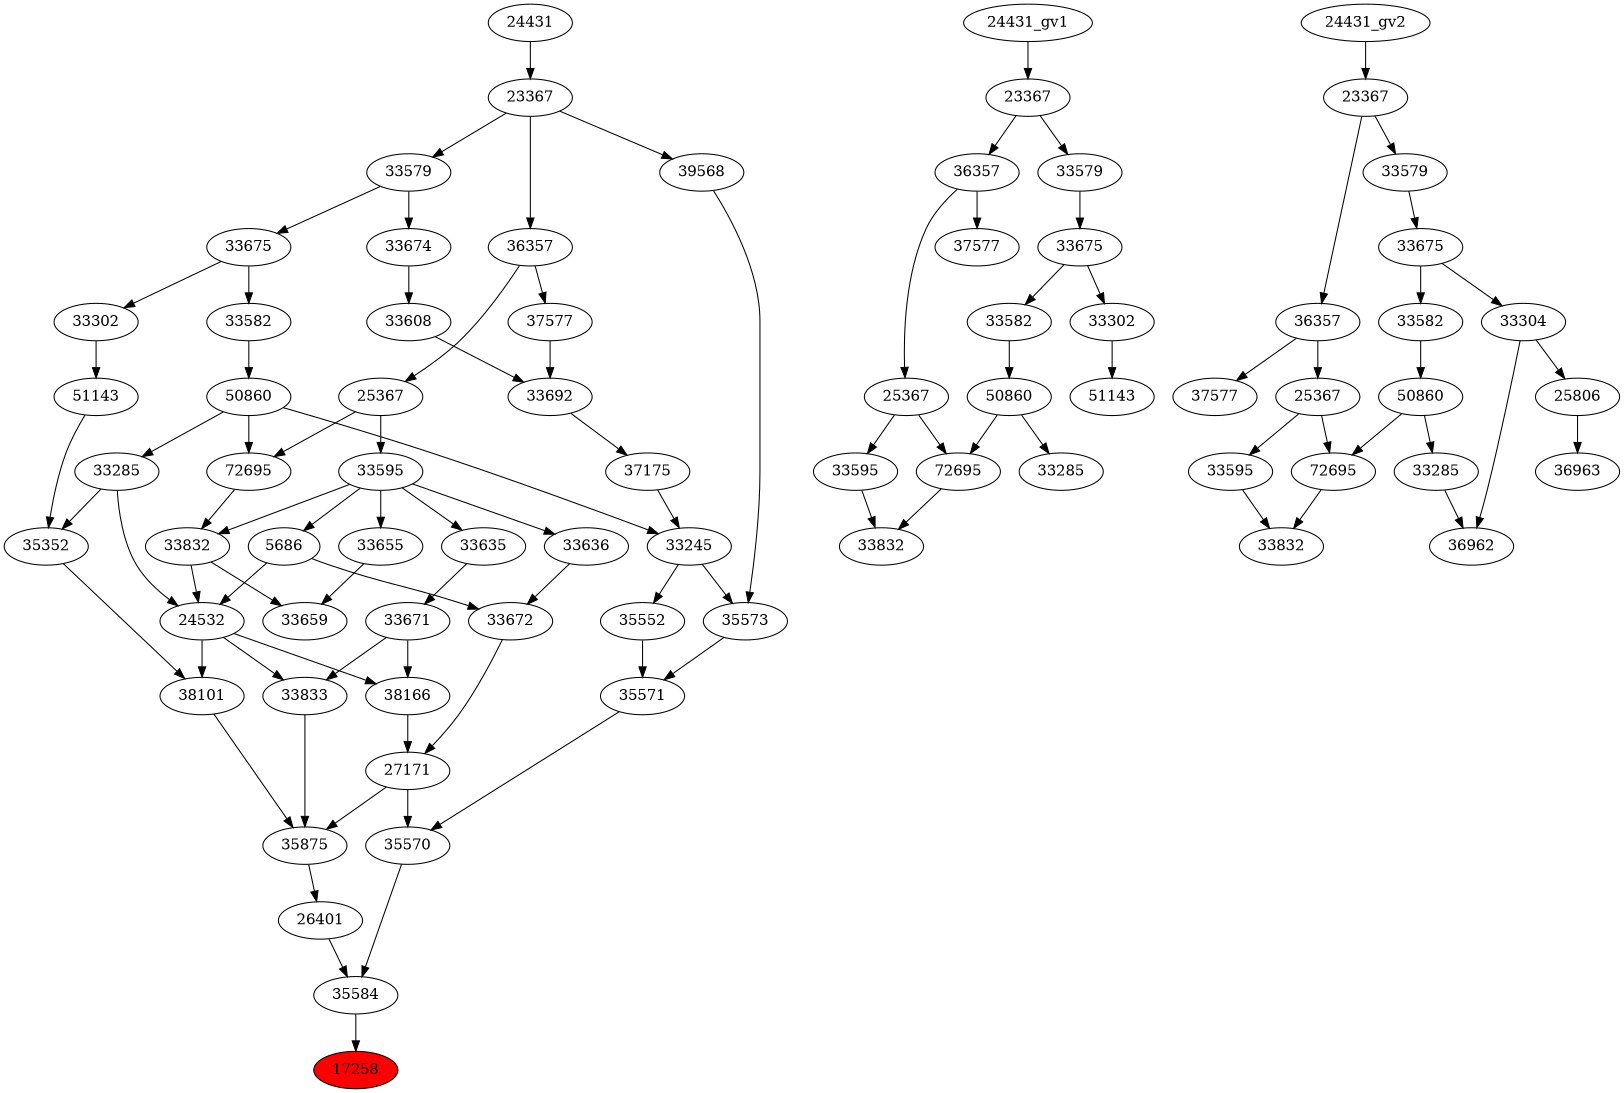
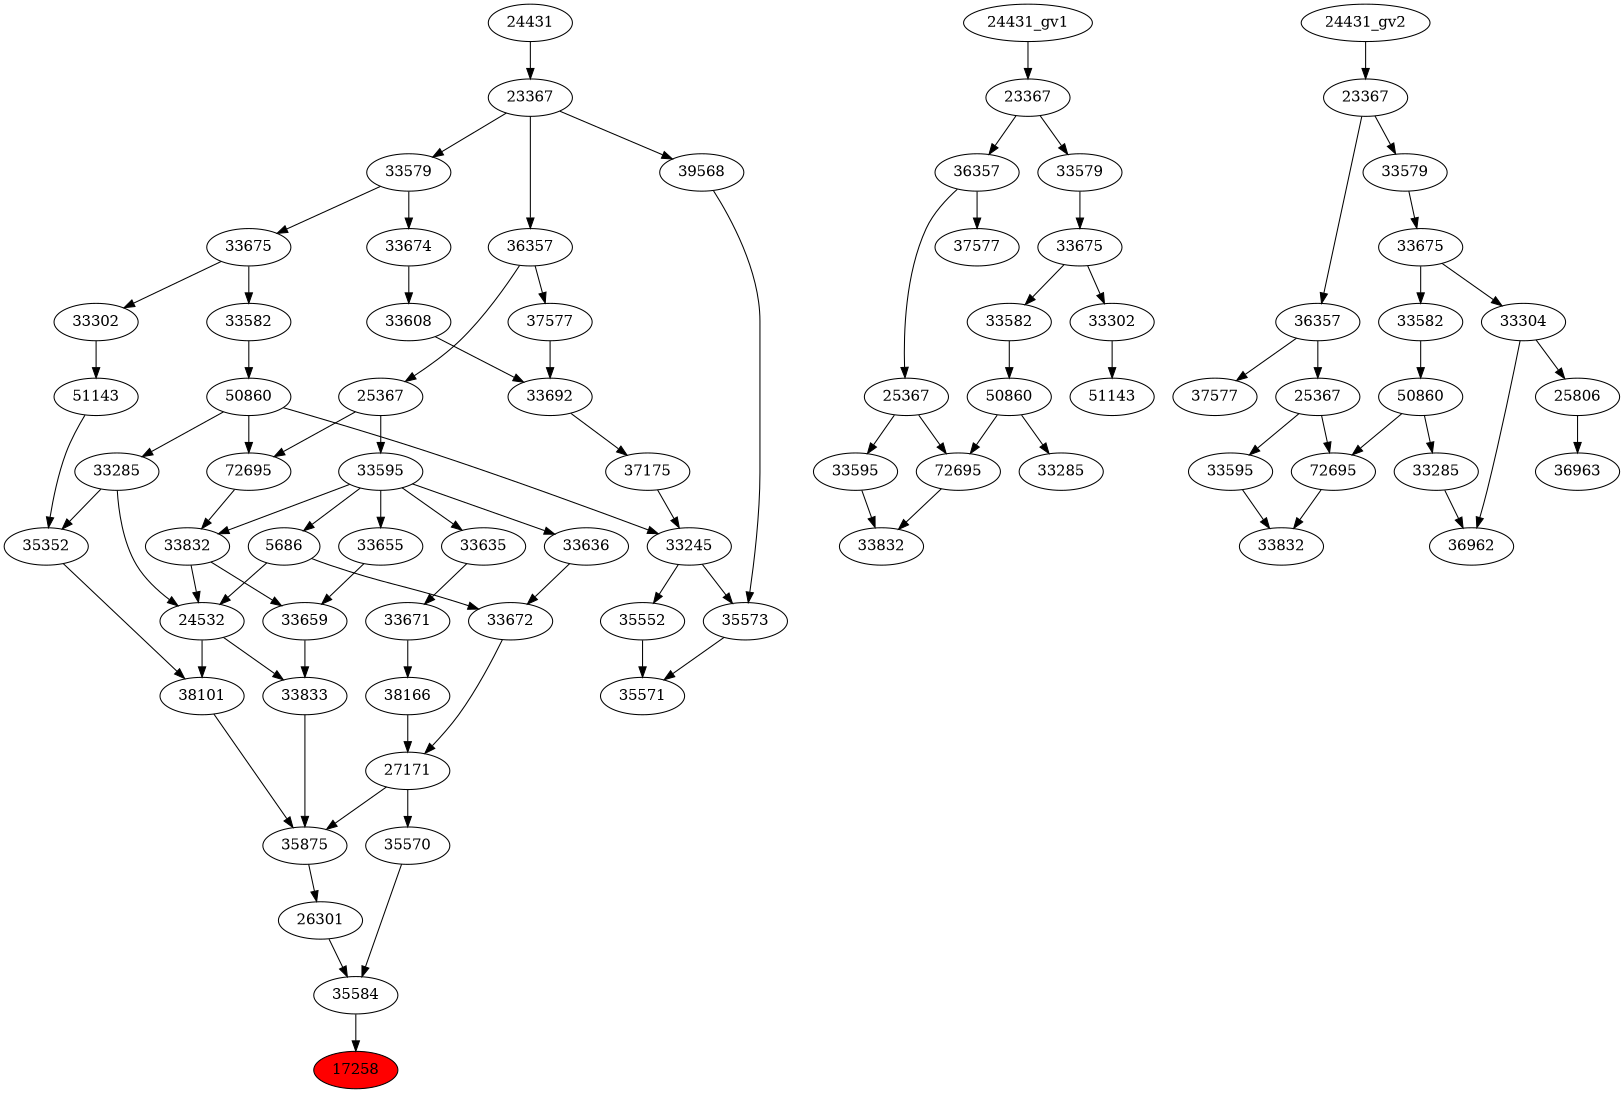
(361, 655) -> (305, 654)
(300, 657) -> none
(530, 768) -> none
(320, 920) -> (320, 920)
